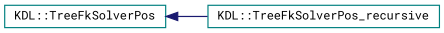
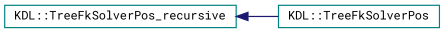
(193, 16) -> (263, 16)
